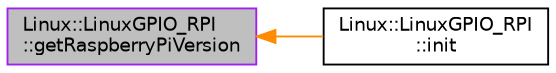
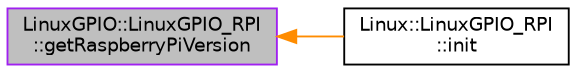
(132, 36) -> (142, 36)
